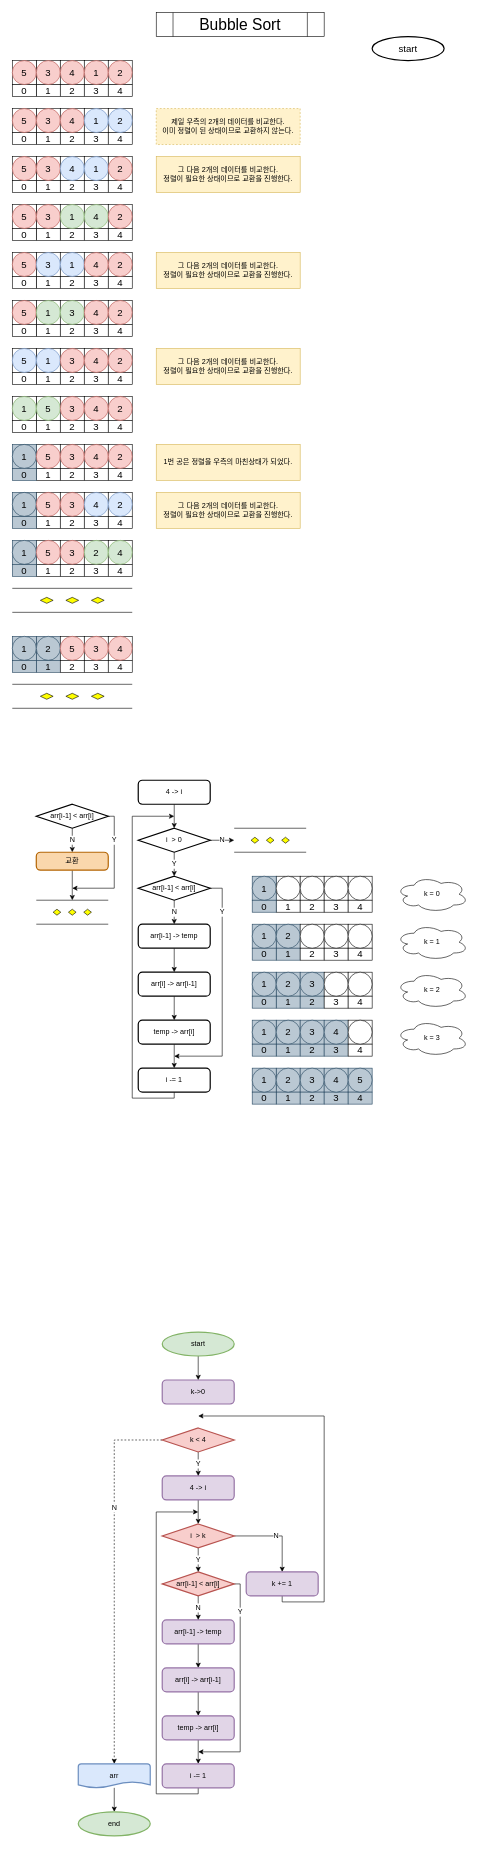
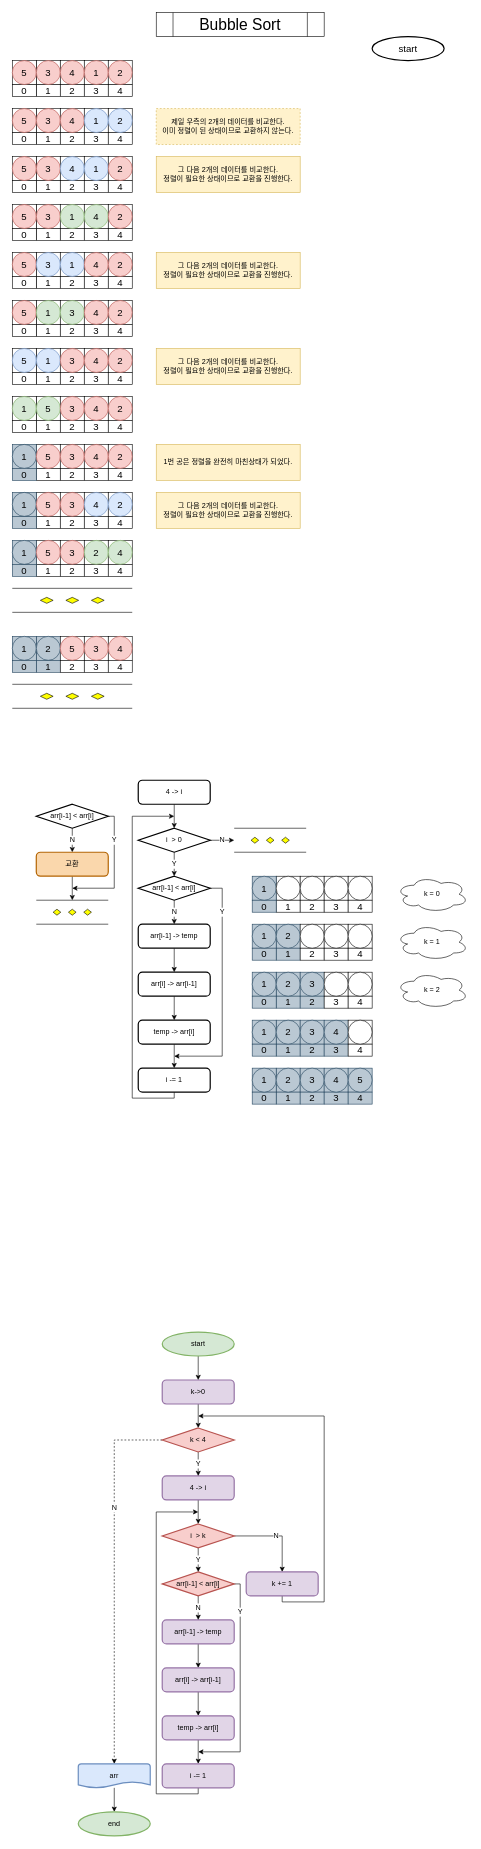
(228, 462) -> (228, 462)
(72, 861) -> (72, 864)
(432, 1038) -> none
none -> (198, 1422)
